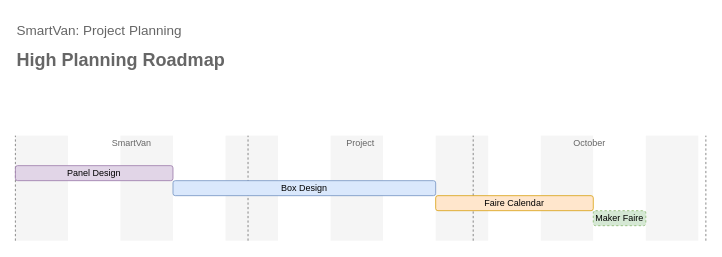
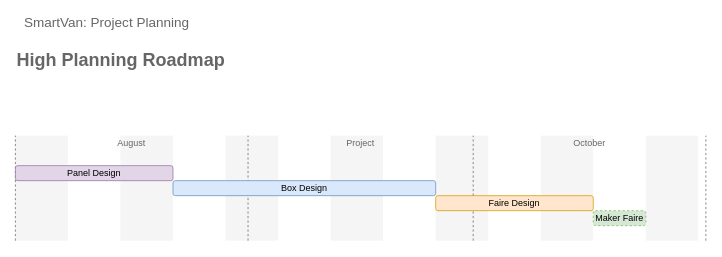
(300, 30) -> (308, 23)
(132, 143) -> (132, 143)
(514, 203) -> (514, 203)
